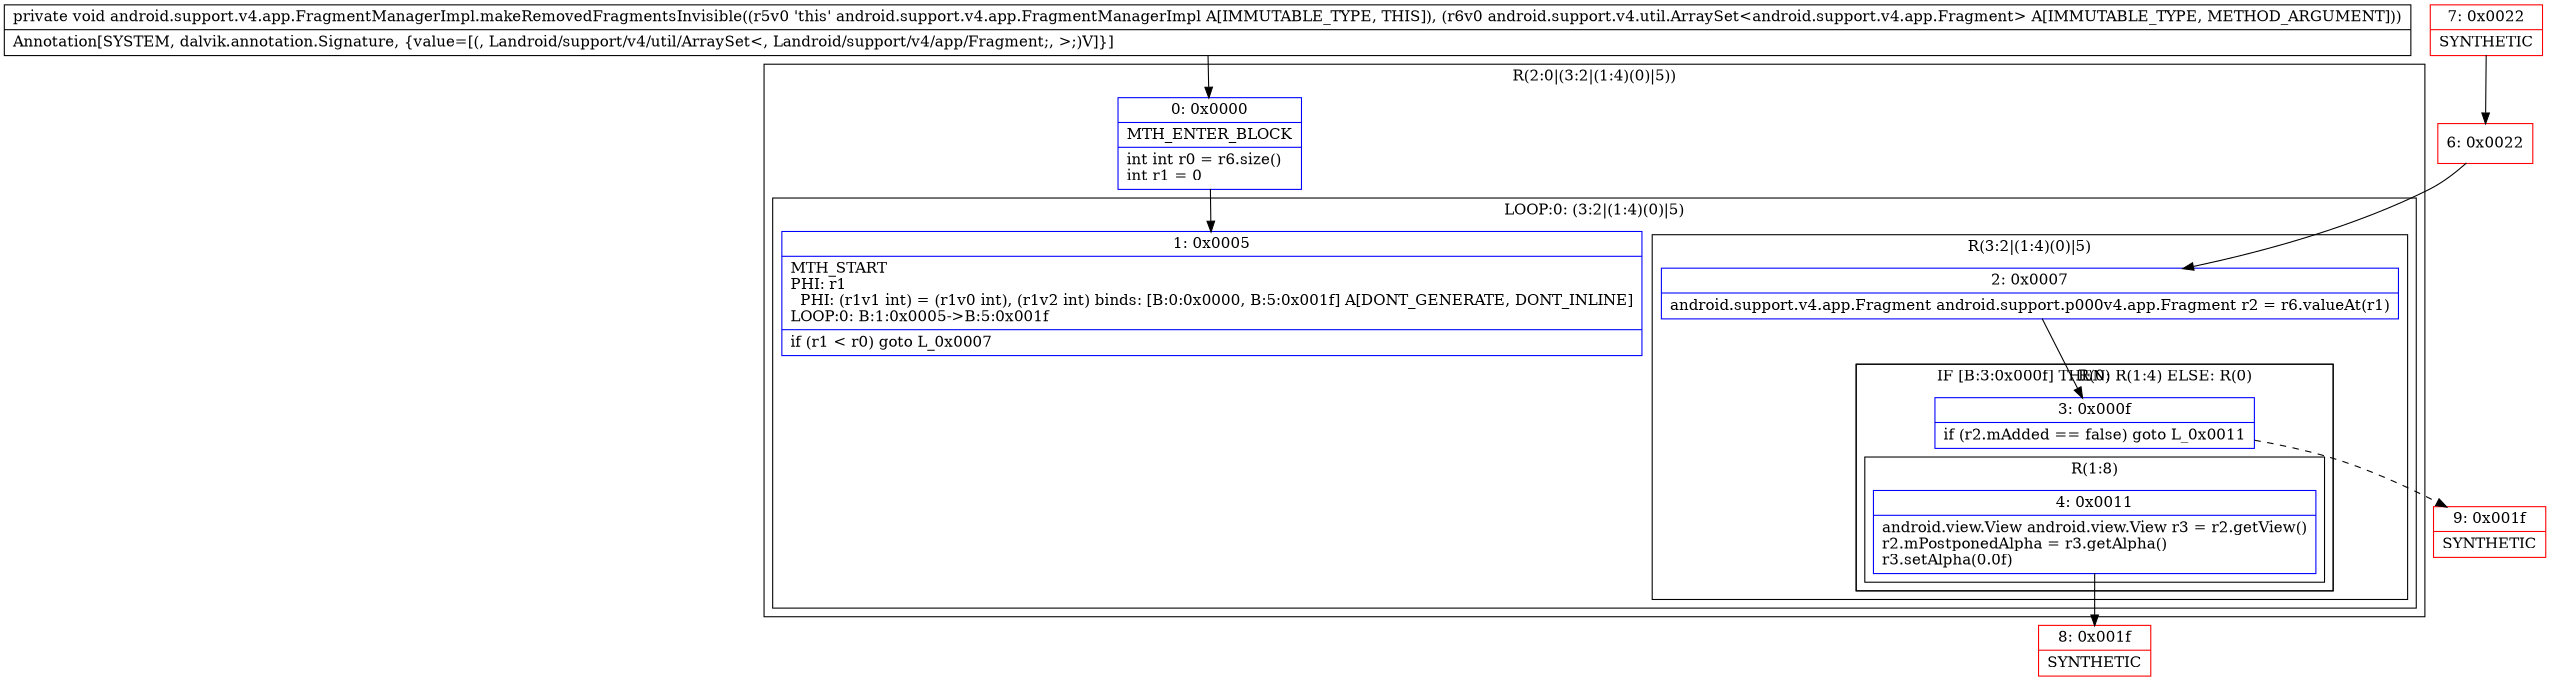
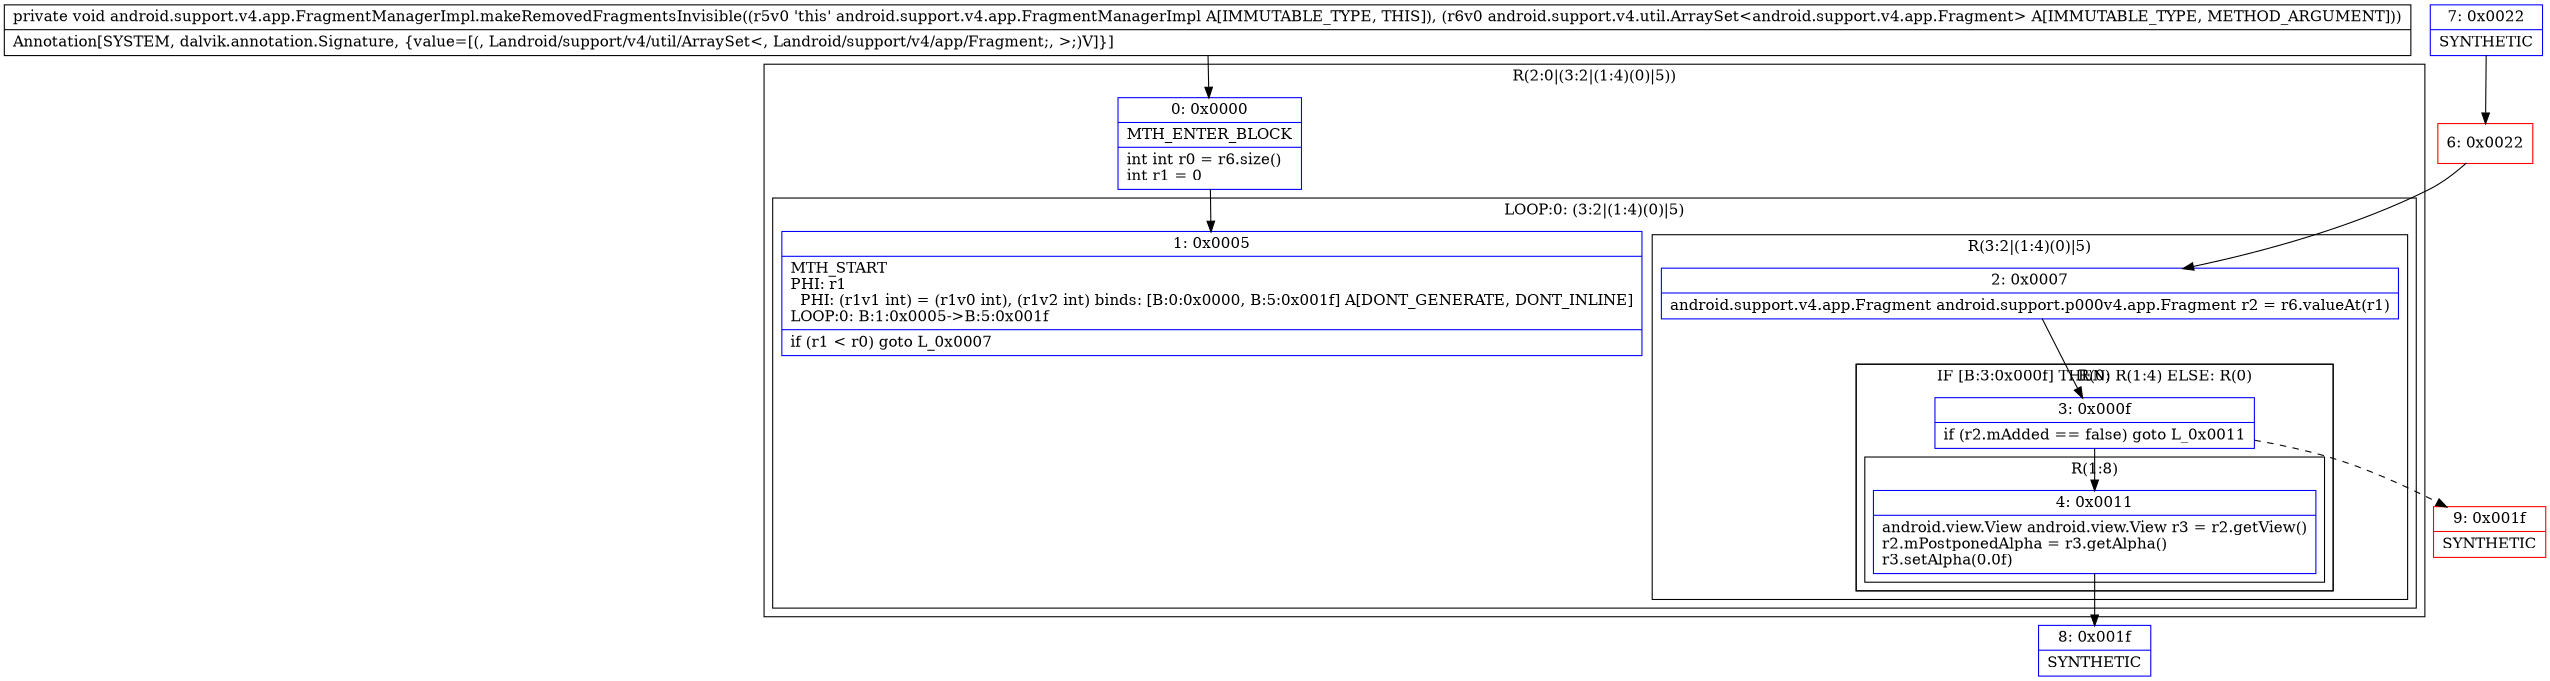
(2486, 30) -> (2486, 30)
none -> (2095, 464)
(2095, 651) -> (2095, 651)
